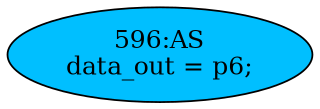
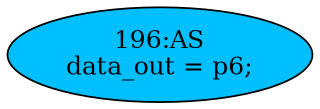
(160, 55) -> (160, 55)
